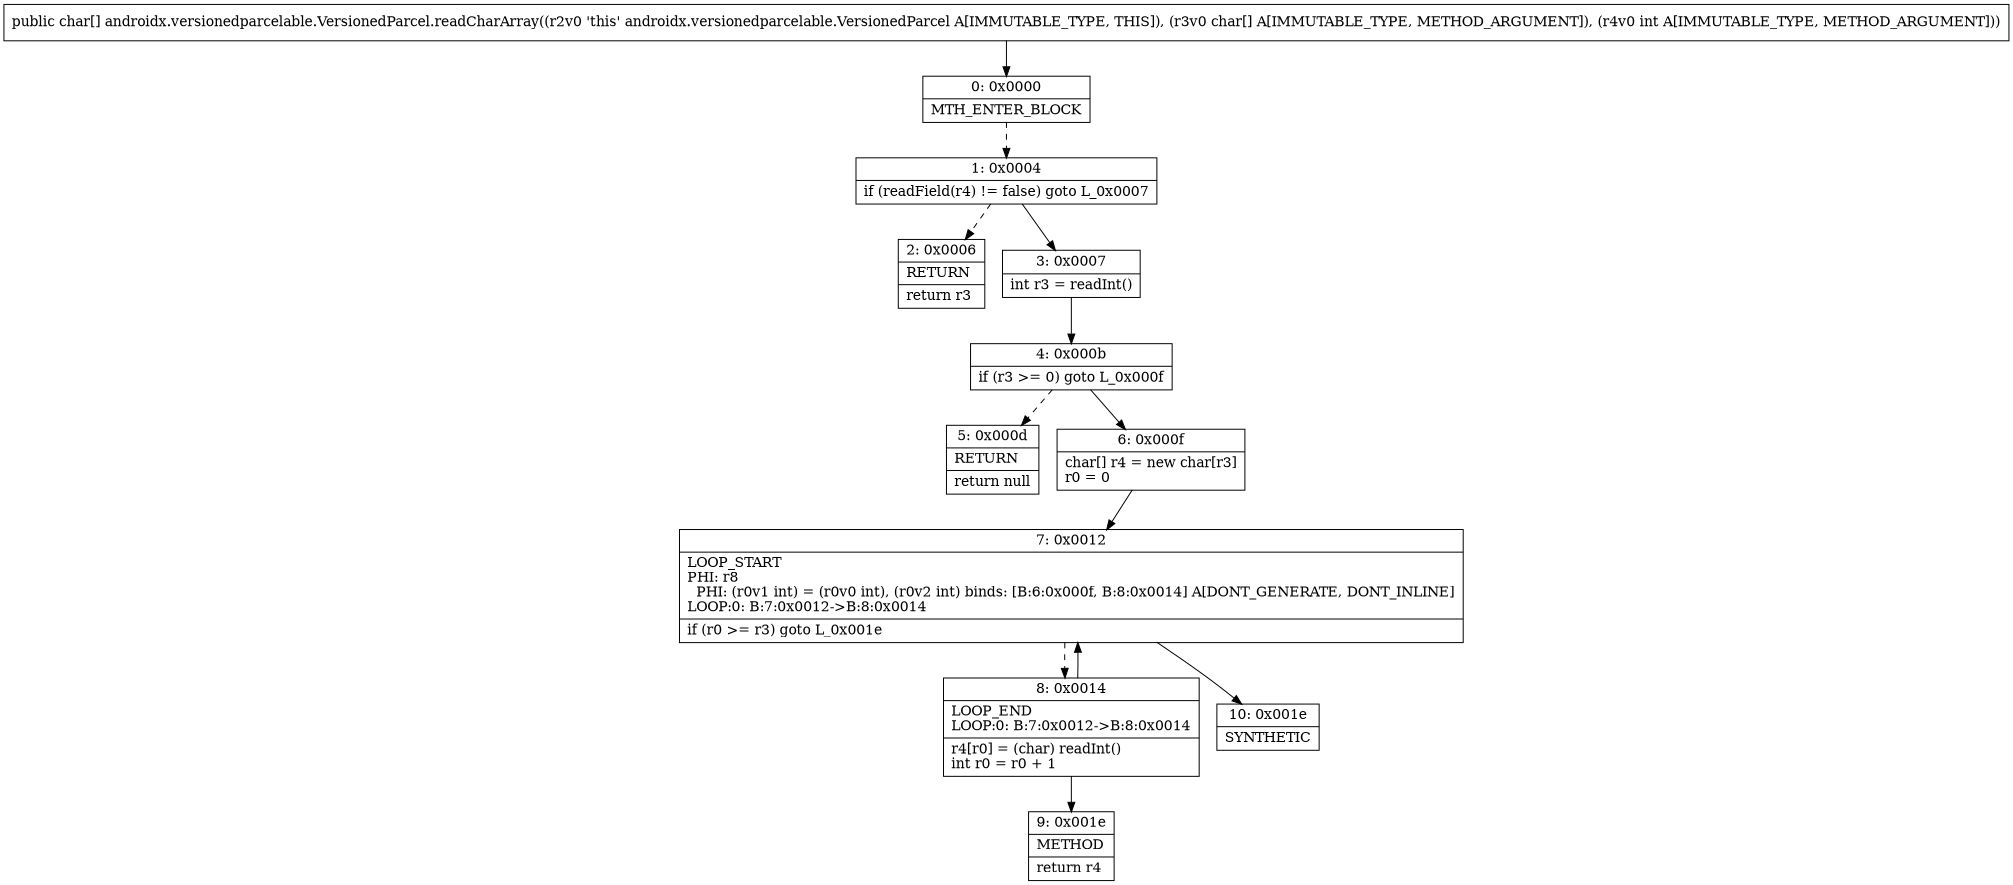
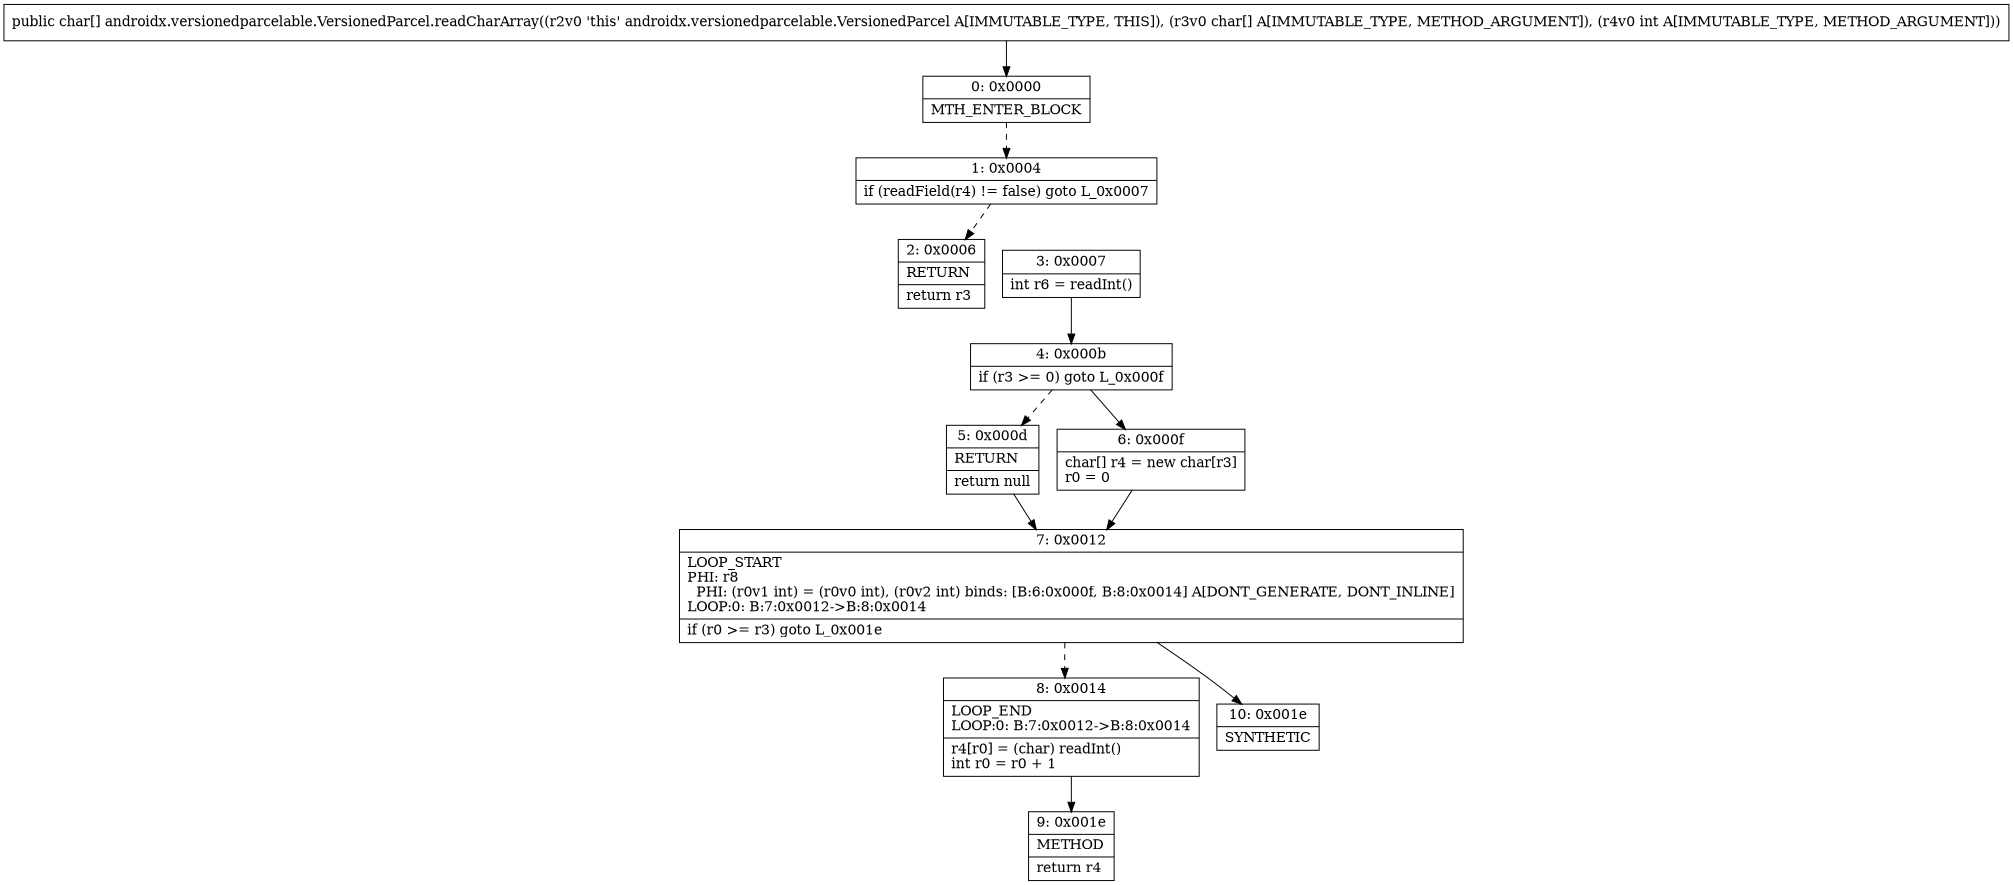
(1036, 223) -> none
(1071, 285) -> (1071, 285)
(1078, 665) -> (1022, 508)
